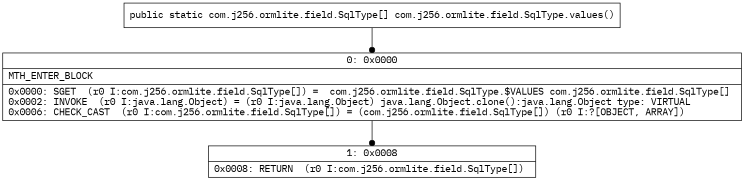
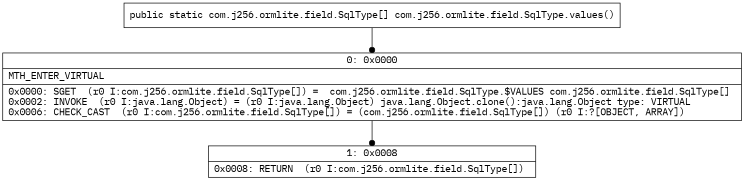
(51, 76) -> (56, 76)
